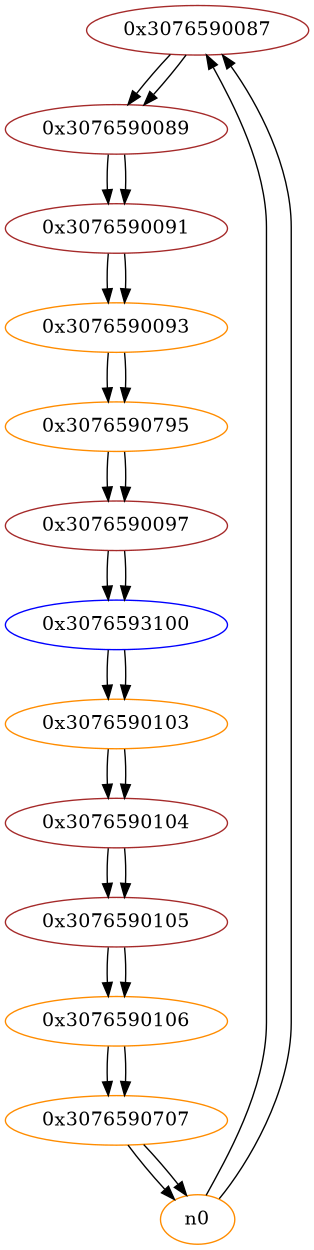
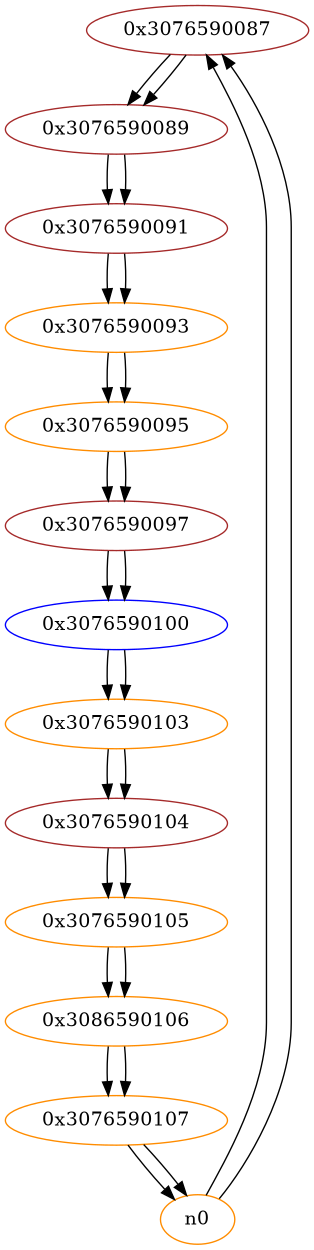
(116, 427) -> (116, 427)
(116, 625) -> (116, 625)
(116, 922) -> (116, 922)
(116, 1021) -> (116, 1021)
(116, 1120) -> (116, 1120)
